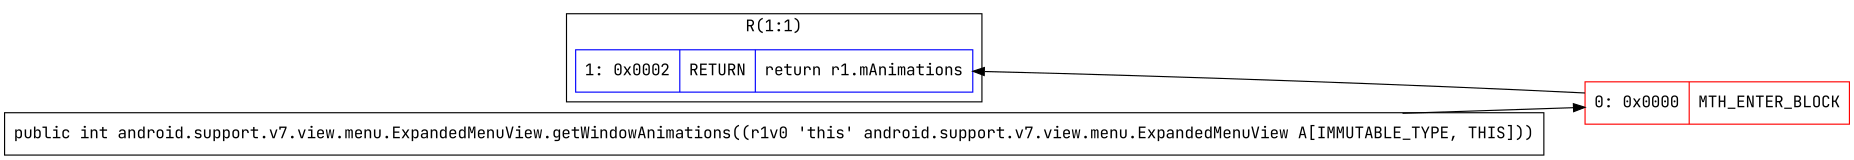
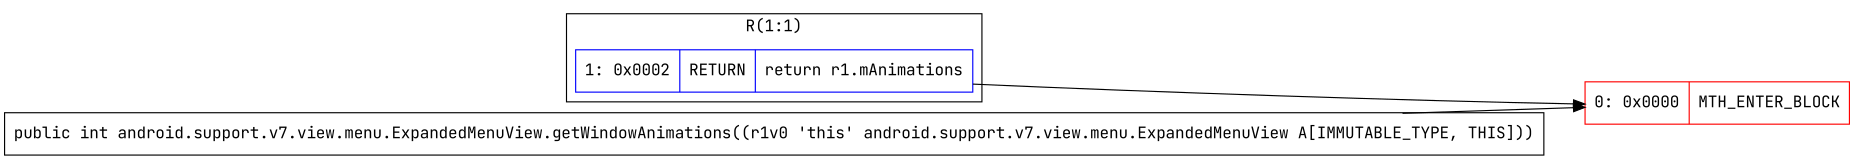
(1285, 81) -> (1273, 96)
